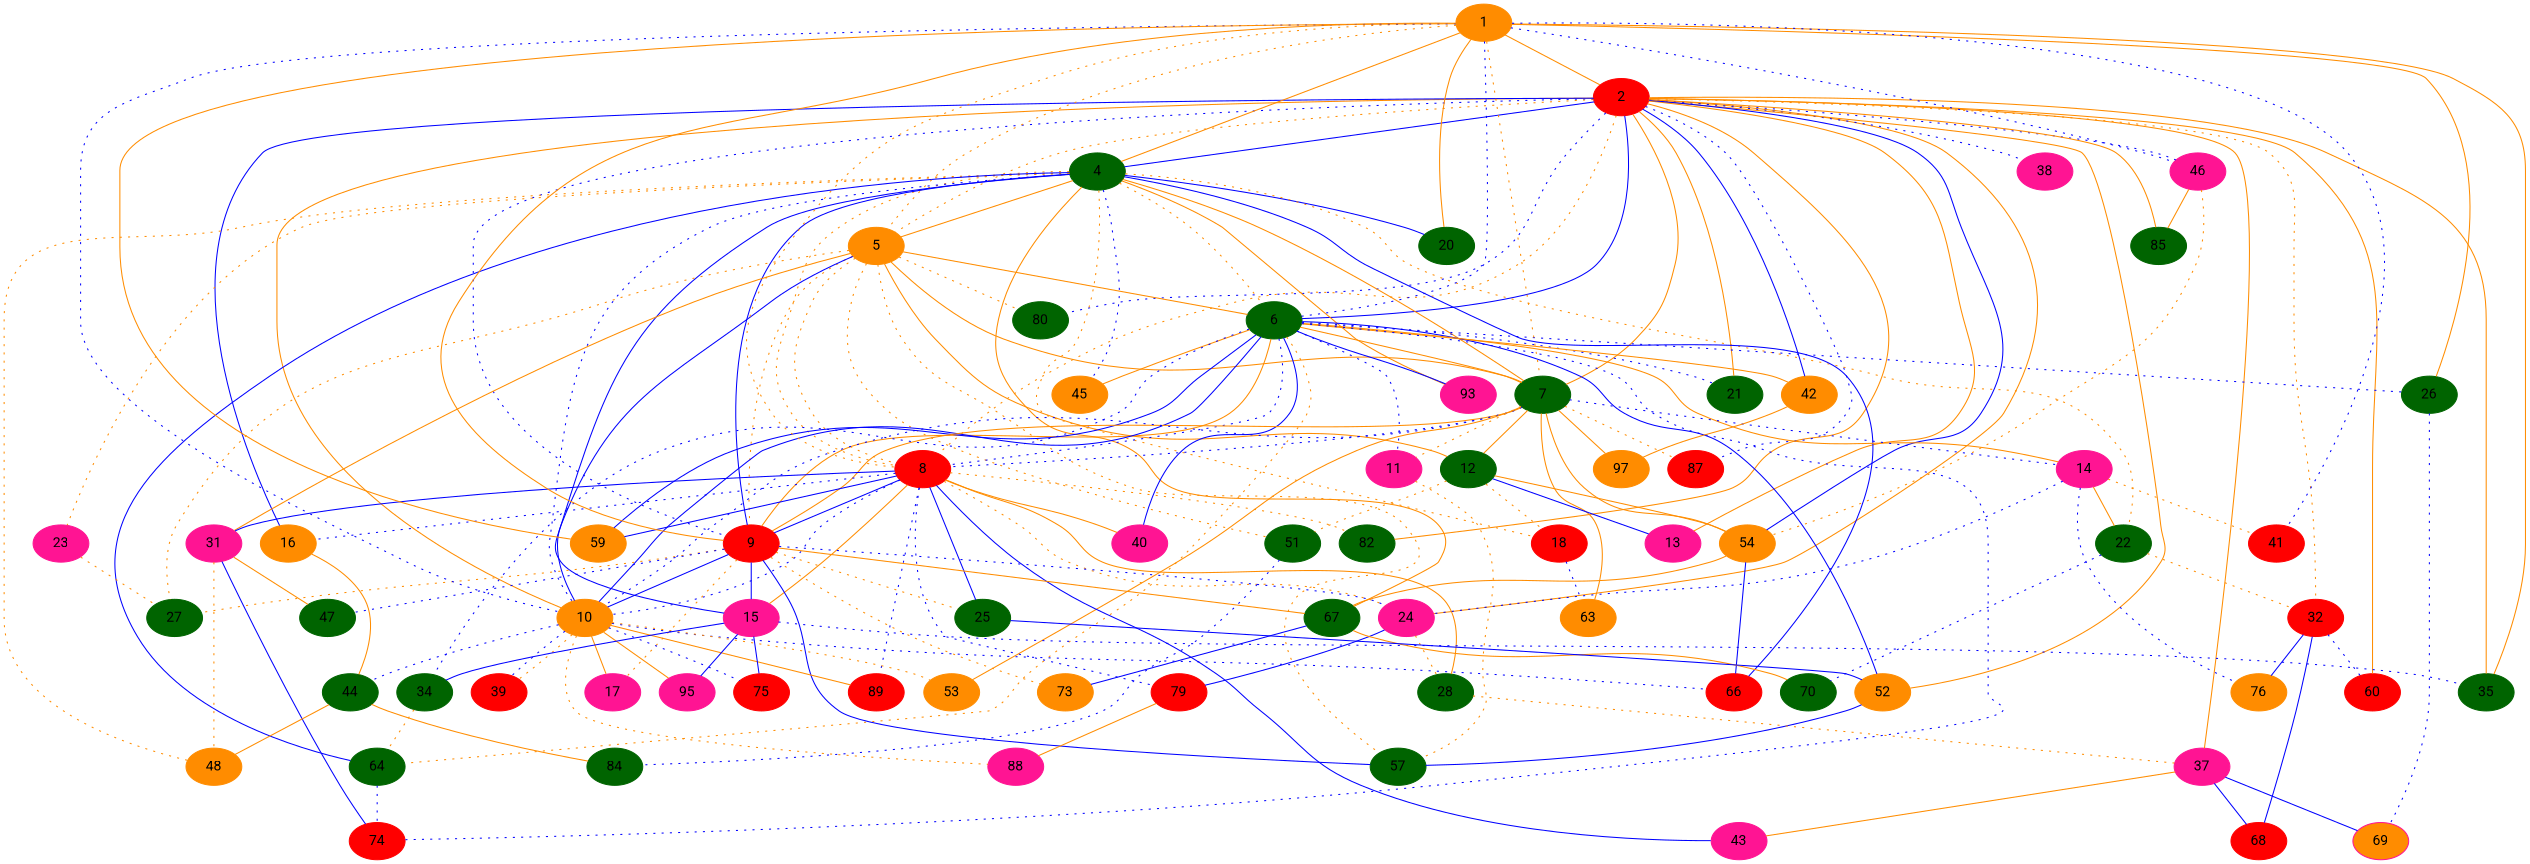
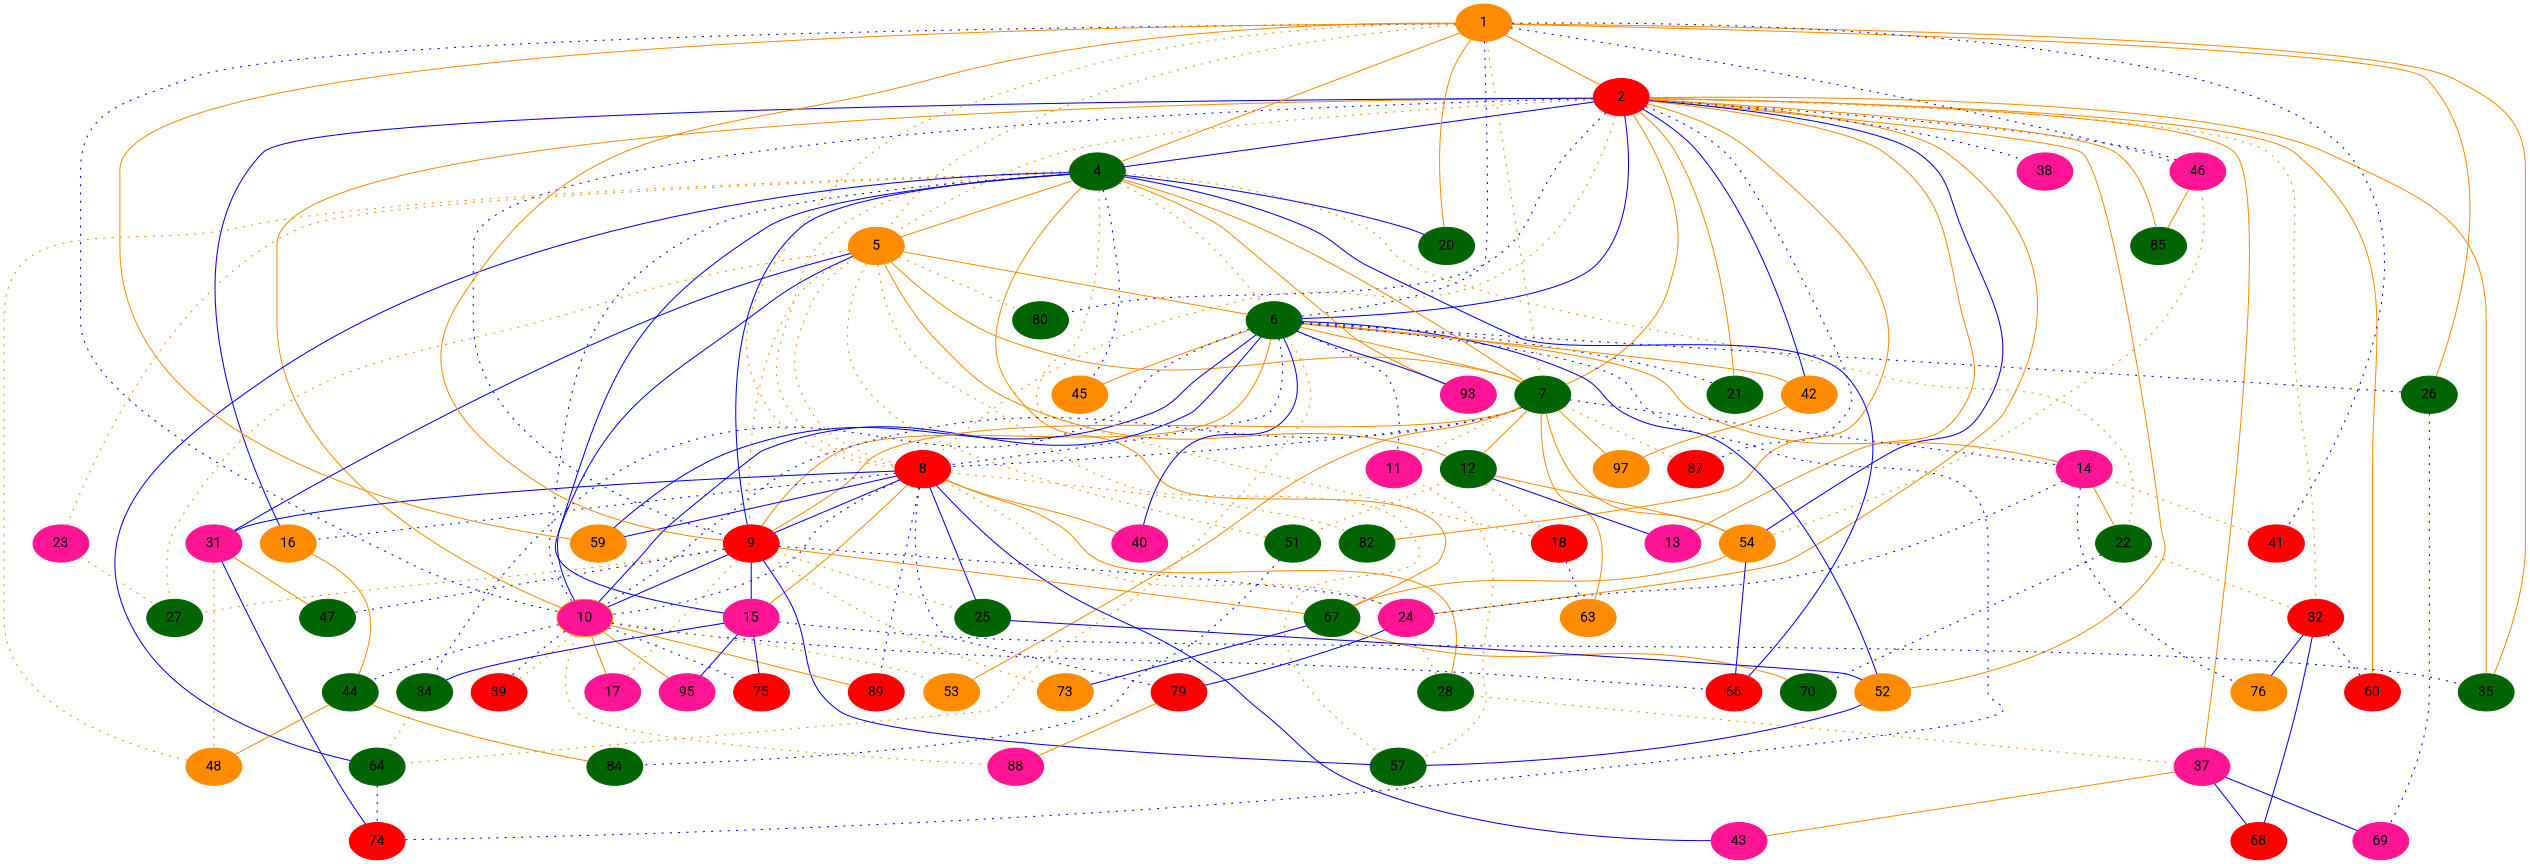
(534, 372) -> (534, 372)
(585, 618) -> (585, 618)
(2381, 841) -> (2381, 841)
